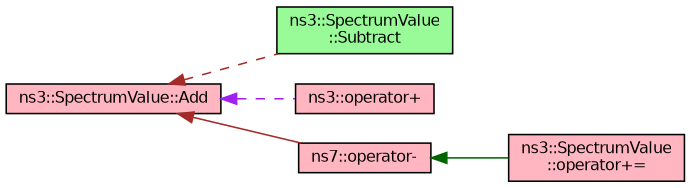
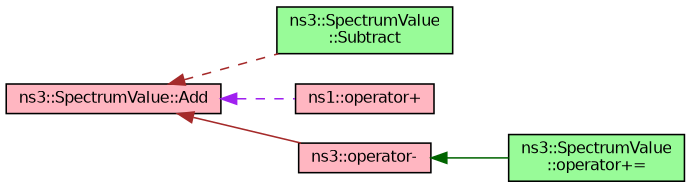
(365, 99) -> (365, 99)
(365, 158) -> (365, 158)
(597, 158) -> (597, 158)
